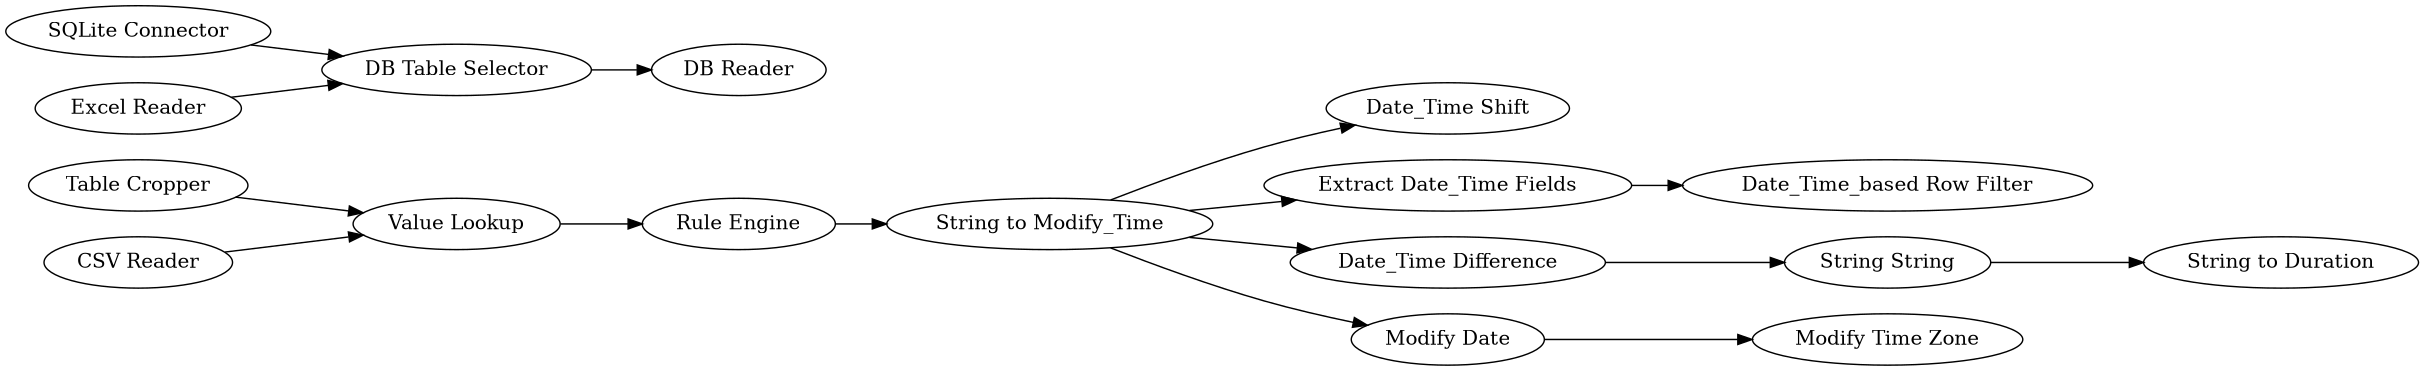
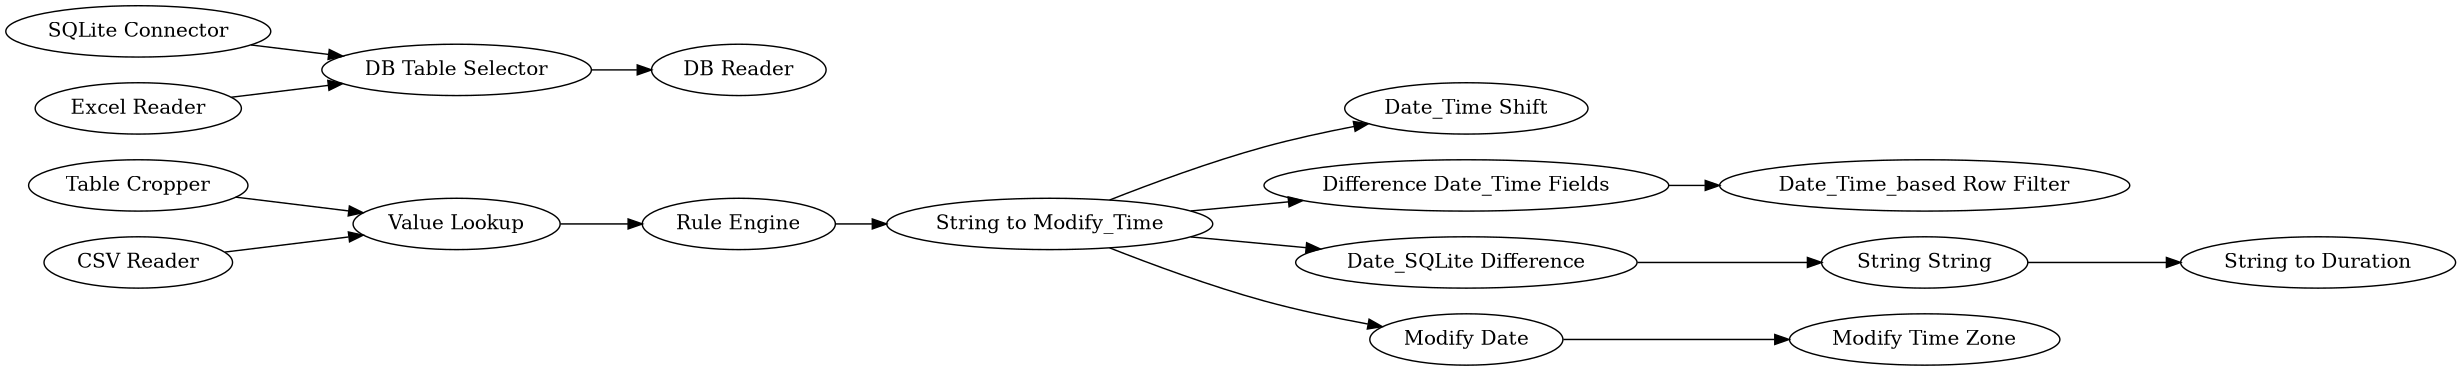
(1448, 185) -> (1466, 185)
(1448, 262) -> (1466, 262)
